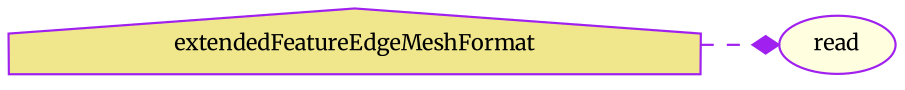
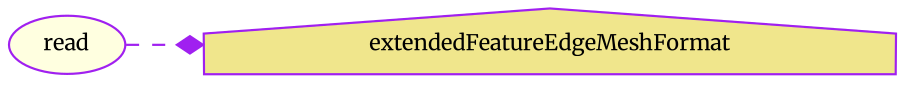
(726, 45) -> (151, 45)
